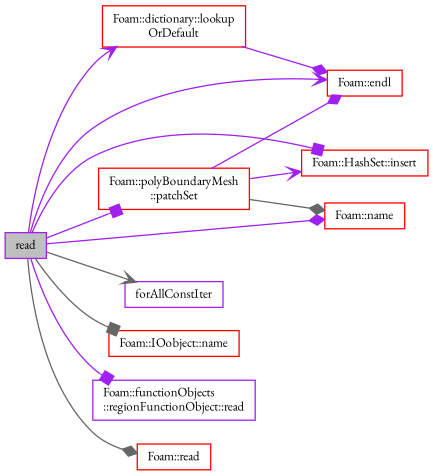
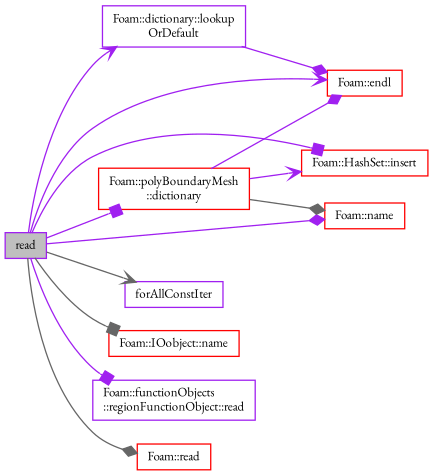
(174, 26) -> (174, 26)
(174, 189) -> (174, 189)
